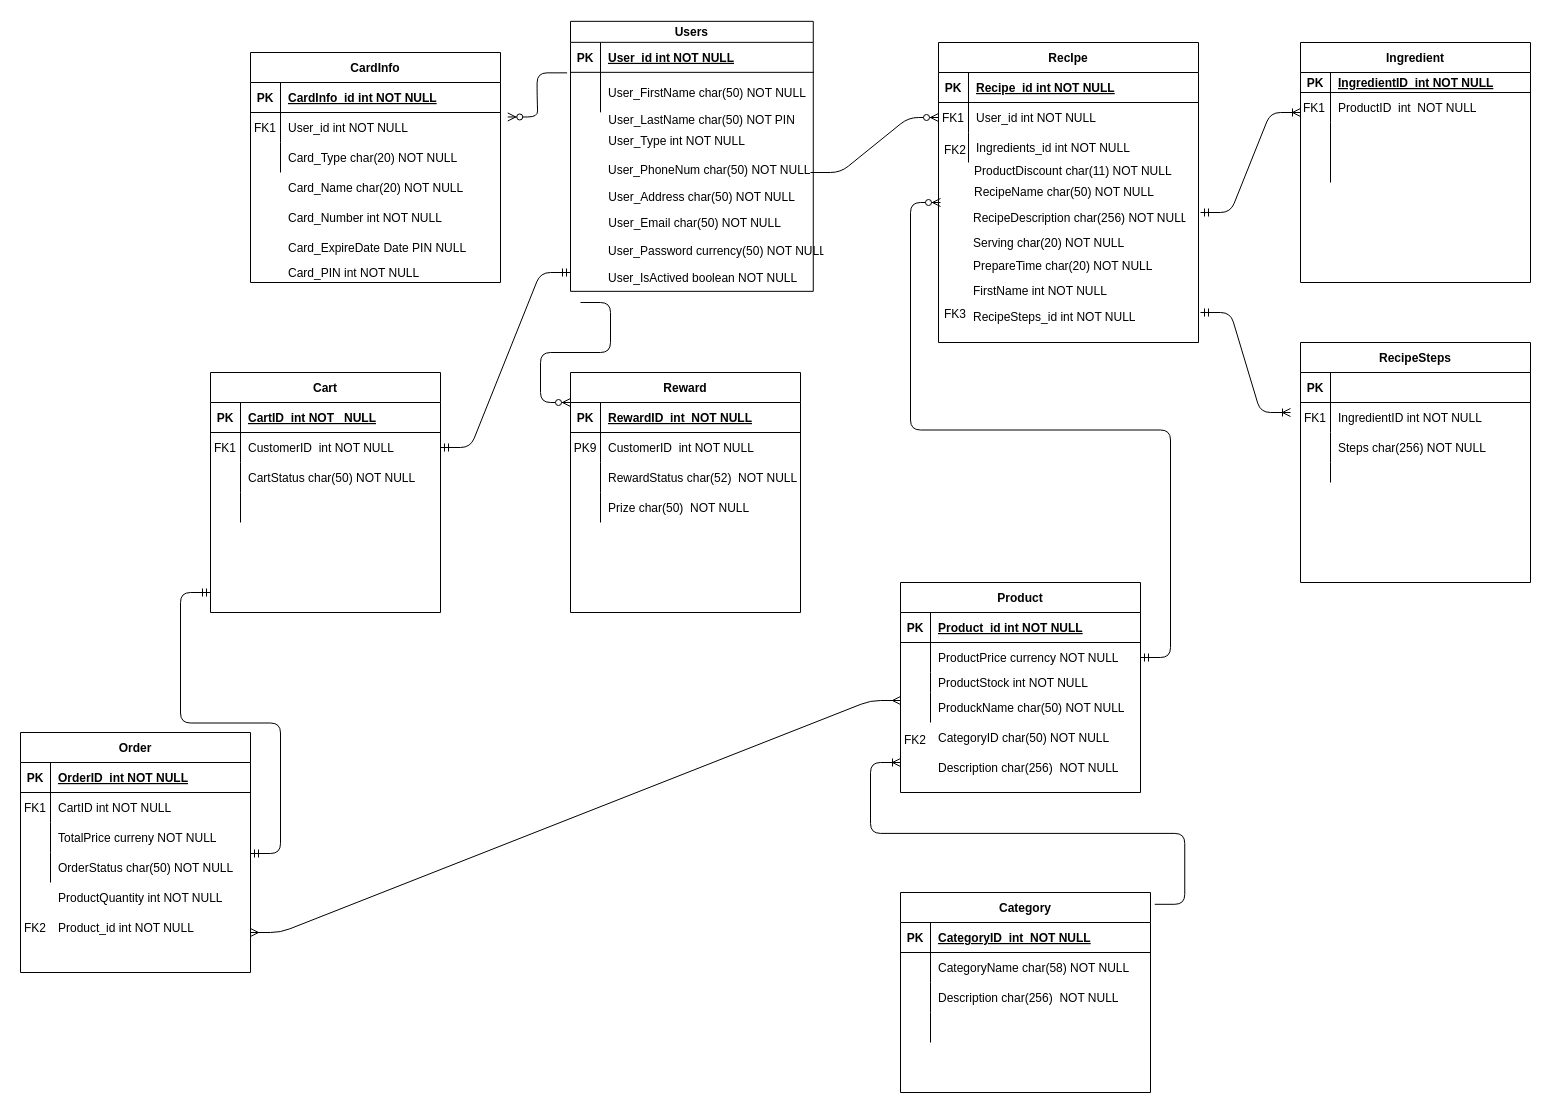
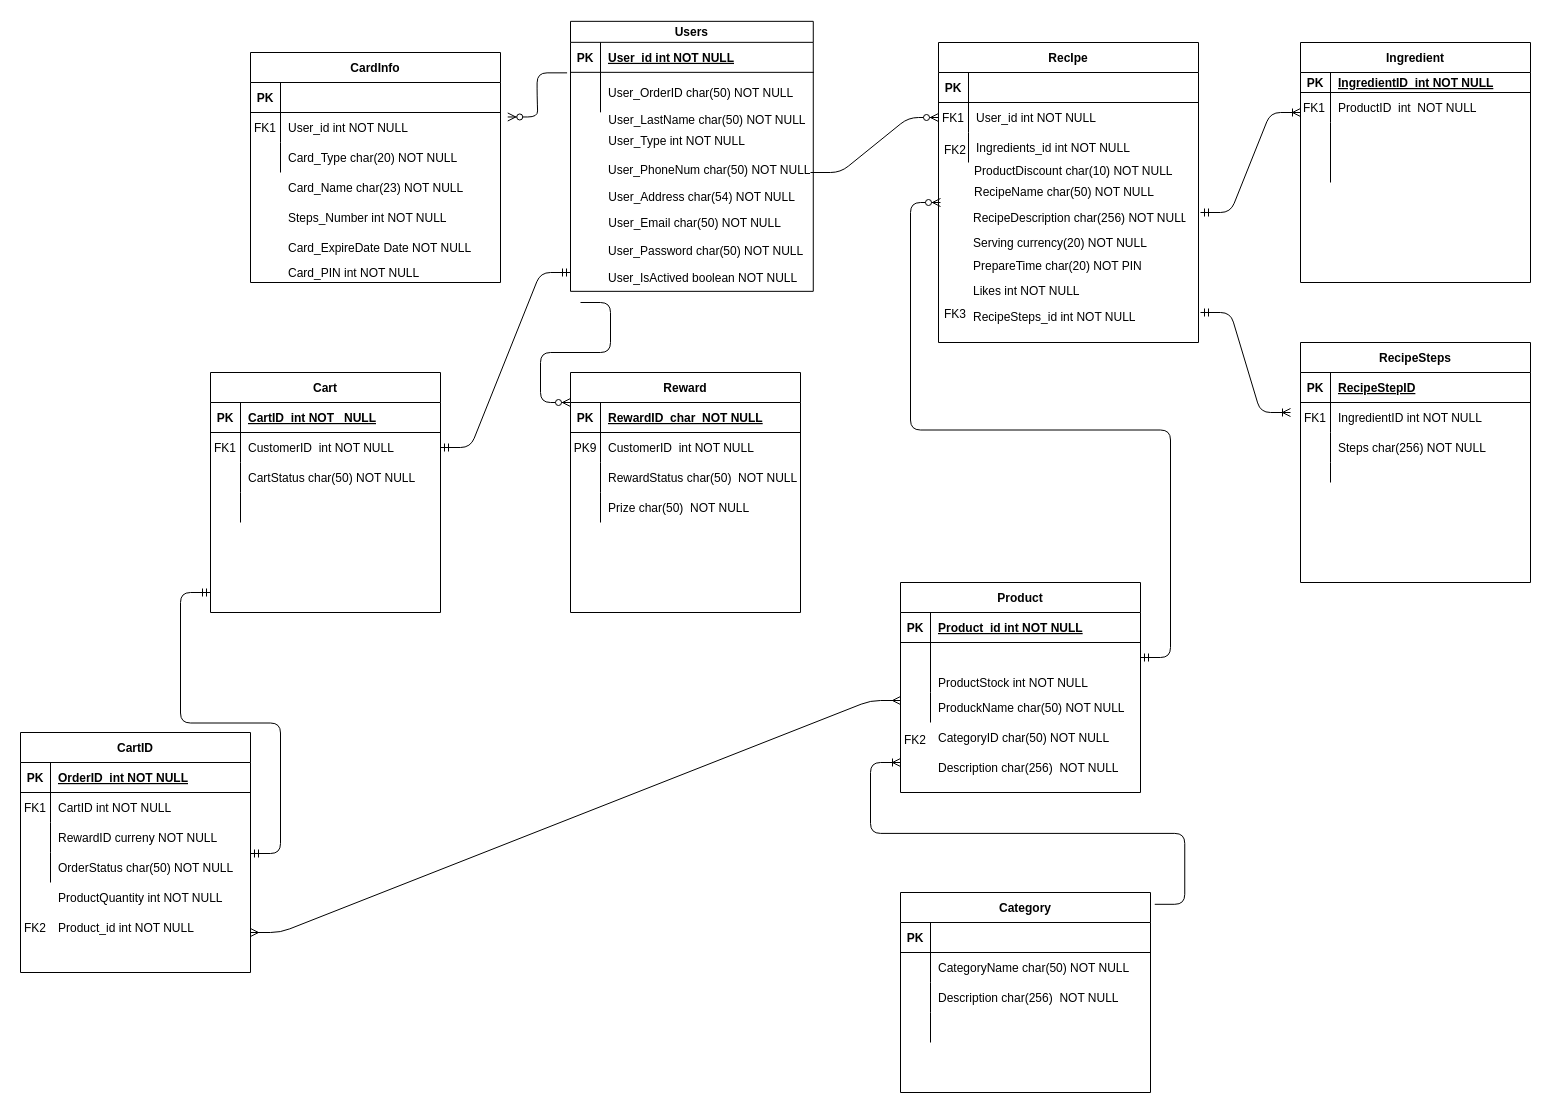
(1084, 88) -> none
(709, 93) -> (704, 93)
(391, 98) -> none
(704, 120) -> (708, 120)
(1079, 171) -> (1079, 171)
(374, 188) -> (374, 188)
(704, 197) -> (704, 197)
(362, 218) -> (366, 218)
(1051, 243) -> (1064, 243)
(379, 248) -> (379, 248)
(721, 251) -> (707, 251)
(1064, 266) -> (1061, 266)
(1039, 291) -> (1026, 291)
none -> (1431, 388)
(679, 418) -> (684, 418)
(707, 478) -> (707, 478)
(1036, 658) -> none
(135, 748) -> (135, 748)
(141, 838) -> (137, 838)
(1041, 938) -> none
(1034, 968) -> (1034, 968)
